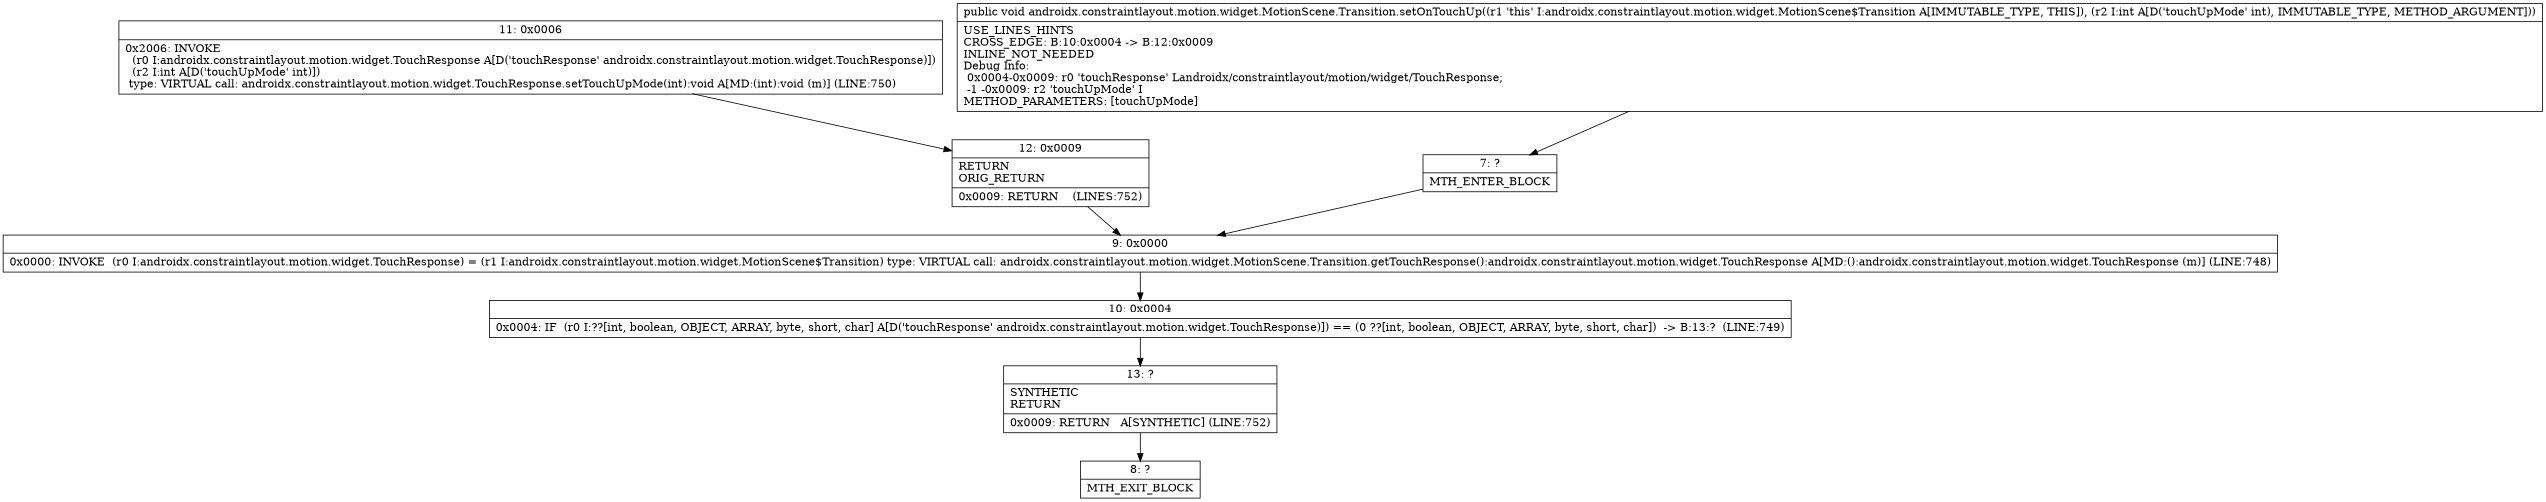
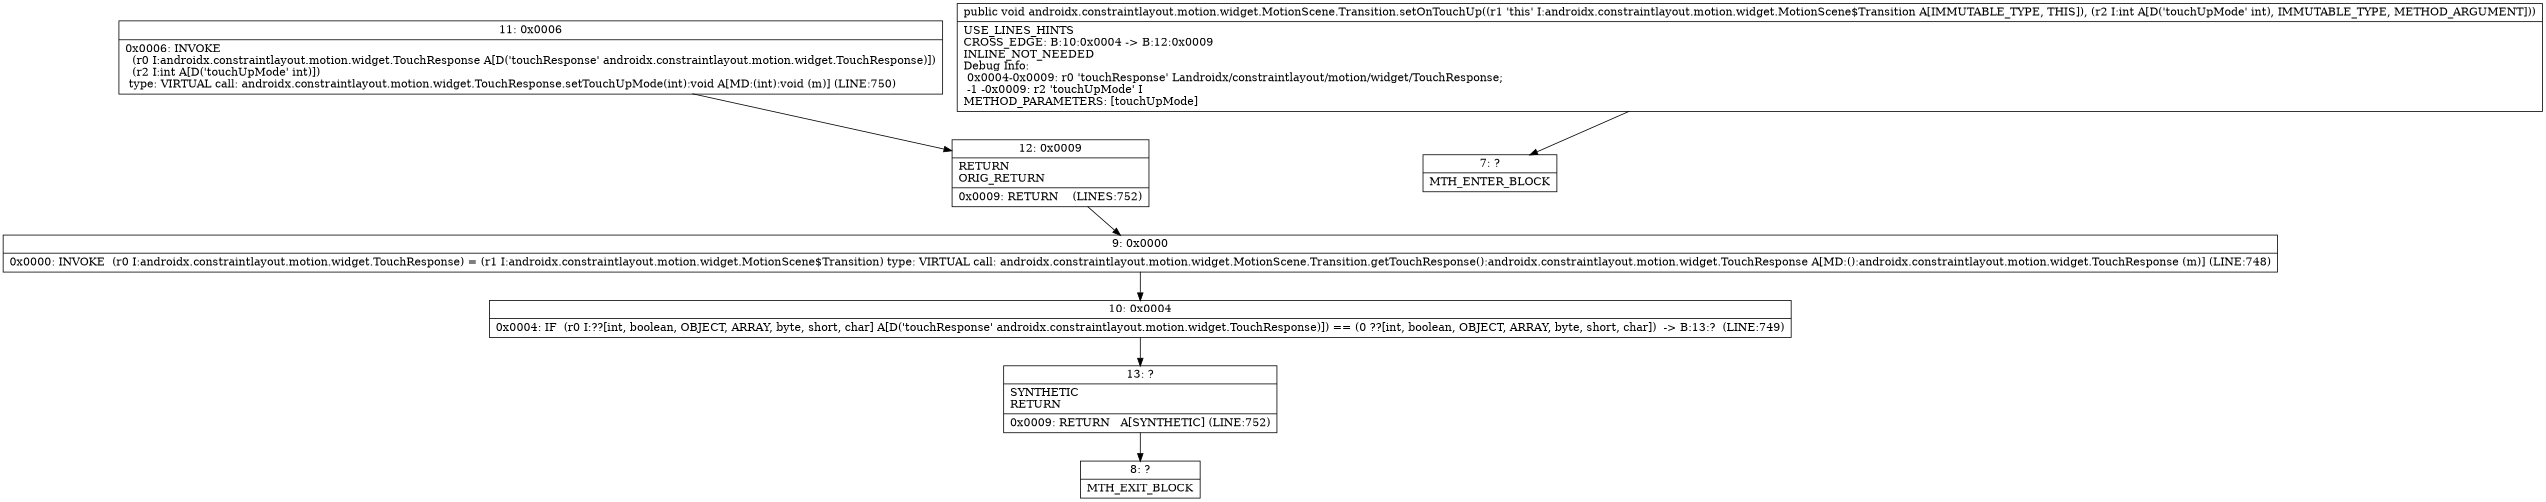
(177, 49) -> (177, 49)
(1324, 211) -> none
